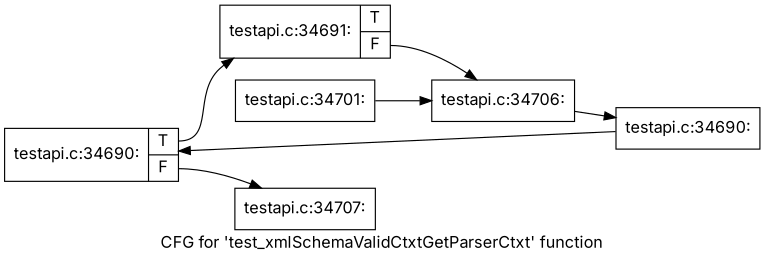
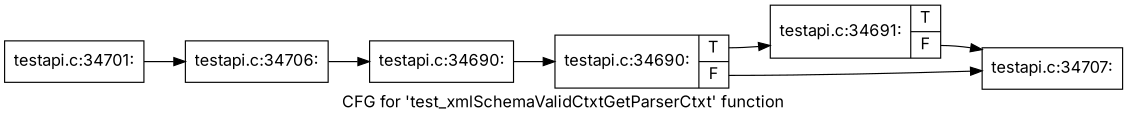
(431, 54) -> (956, 46)
